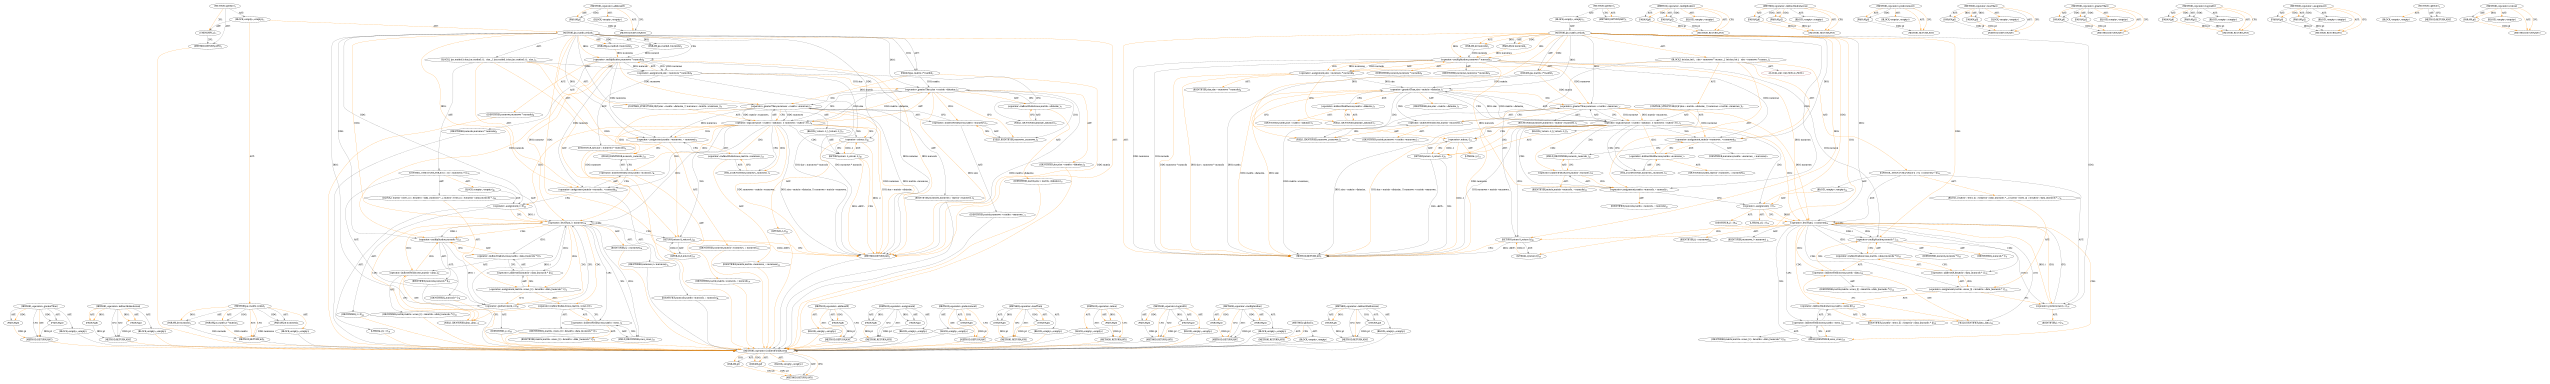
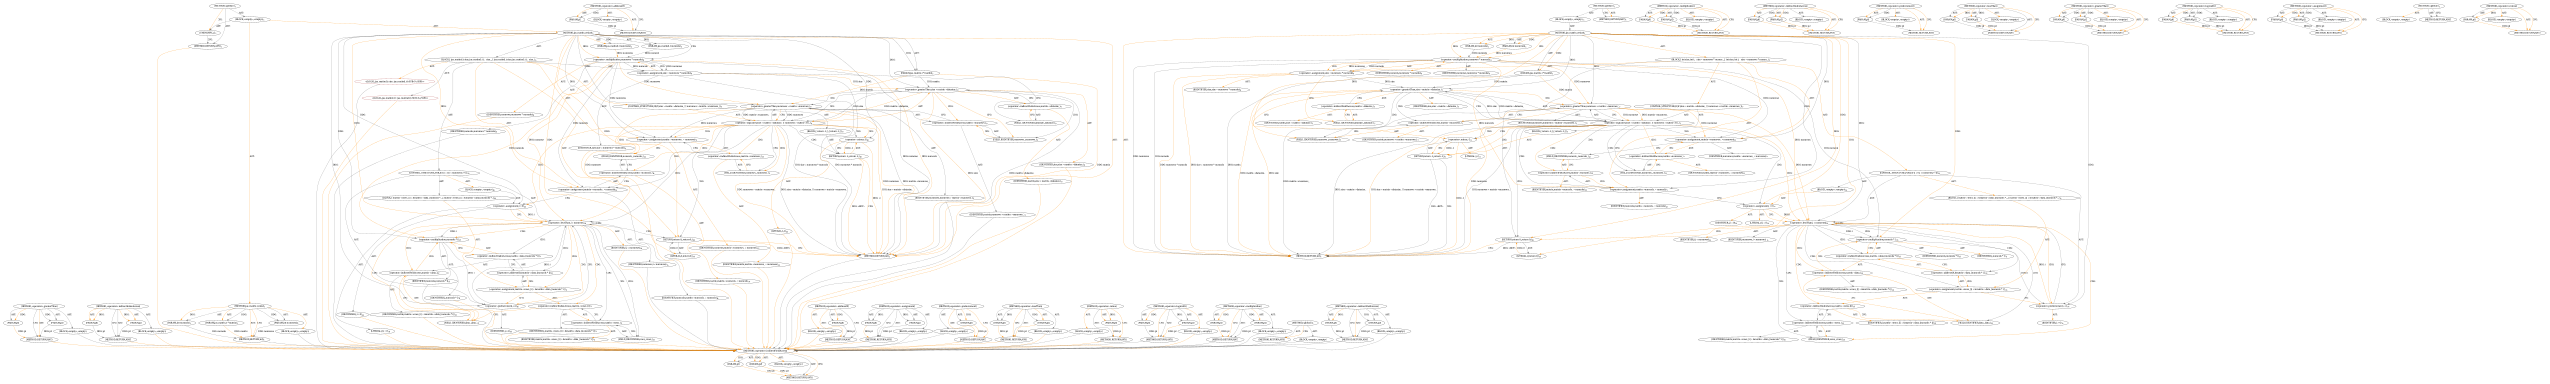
(1786, 73) -> none
none -> (395, 82)
none -> (400, 98)
